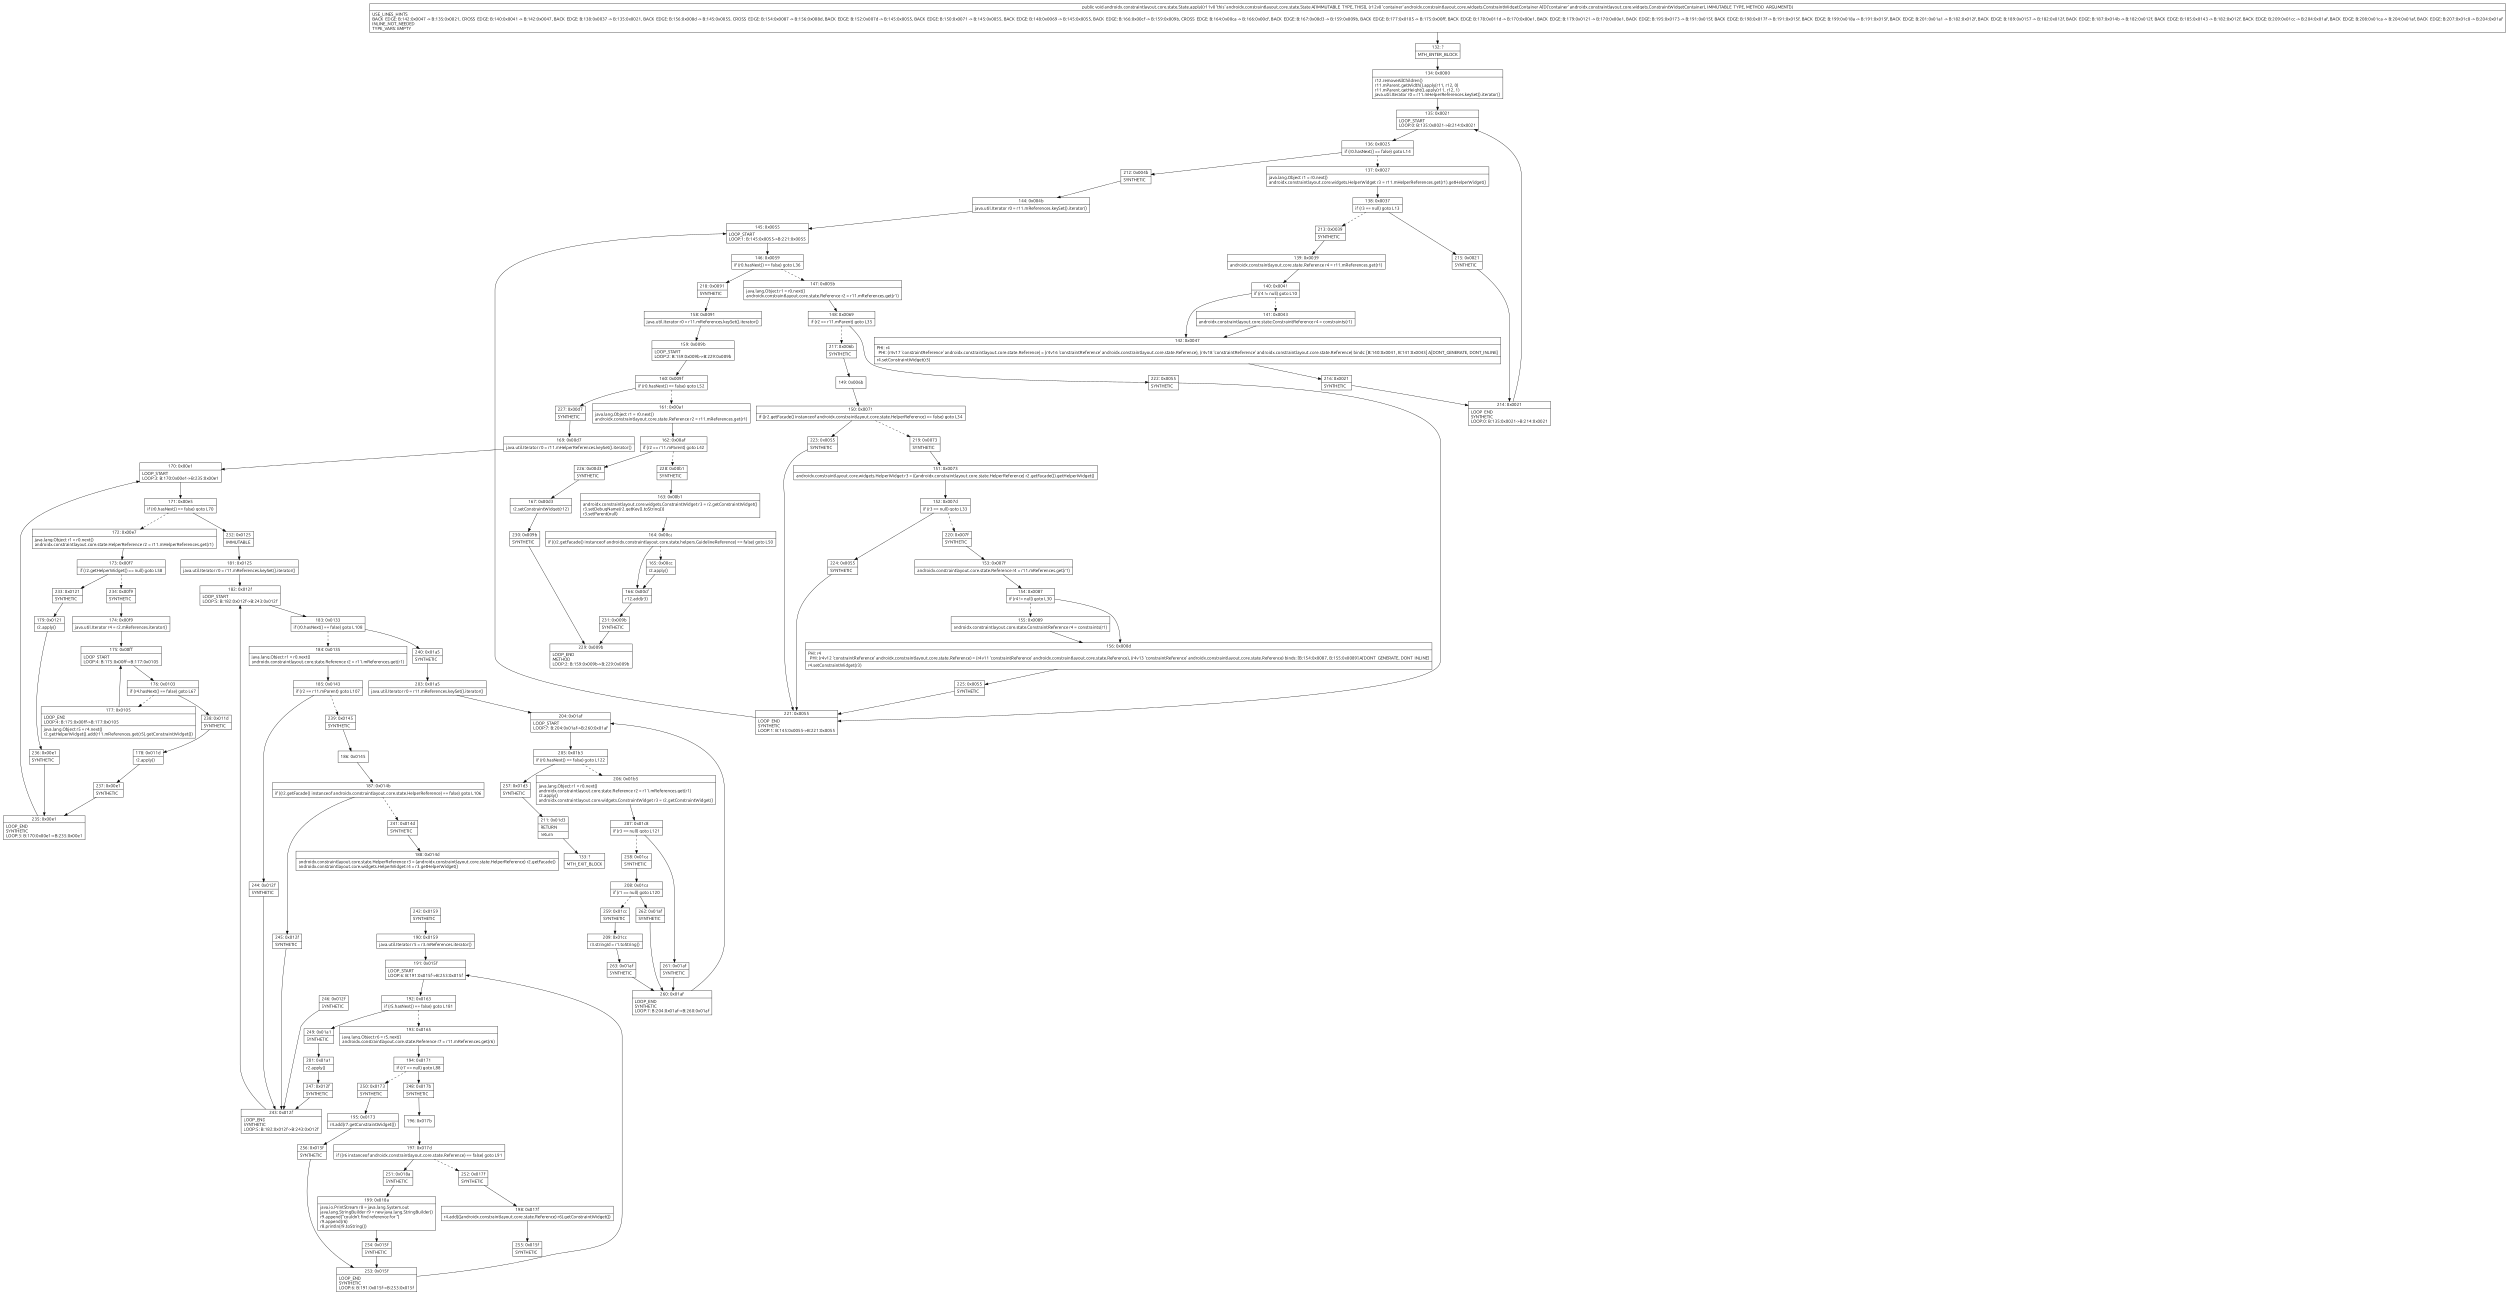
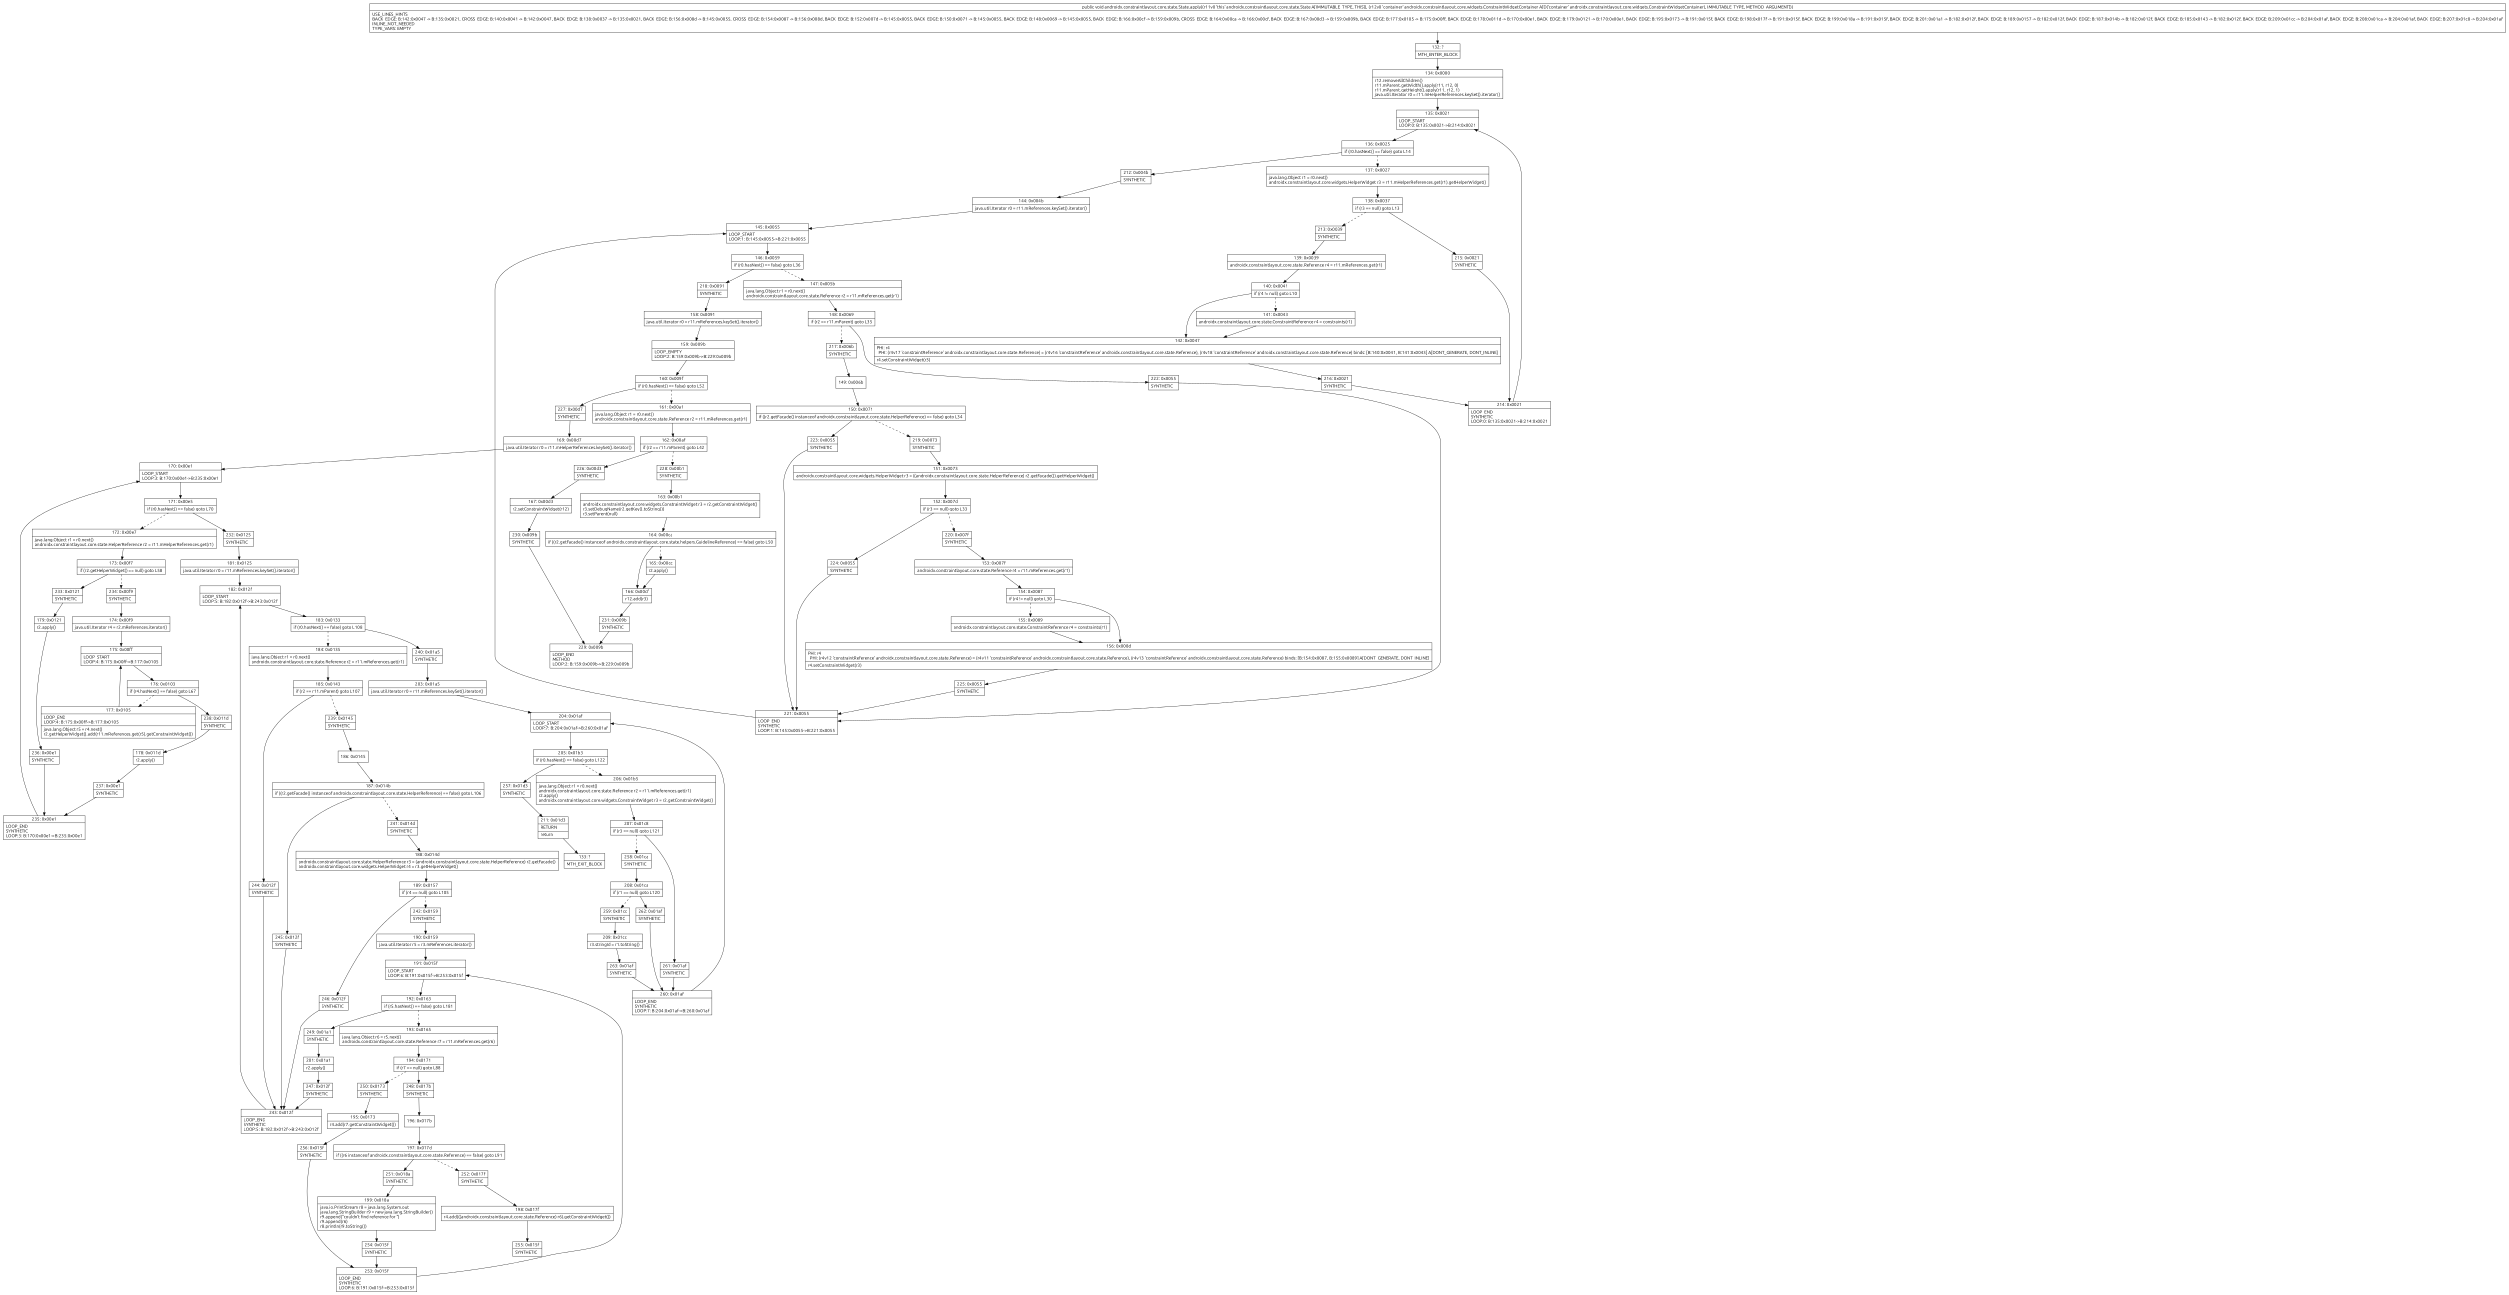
(667, 352) -> (668, 352)
(238, 542) -> (237, 542)
none -> (426, 889)
